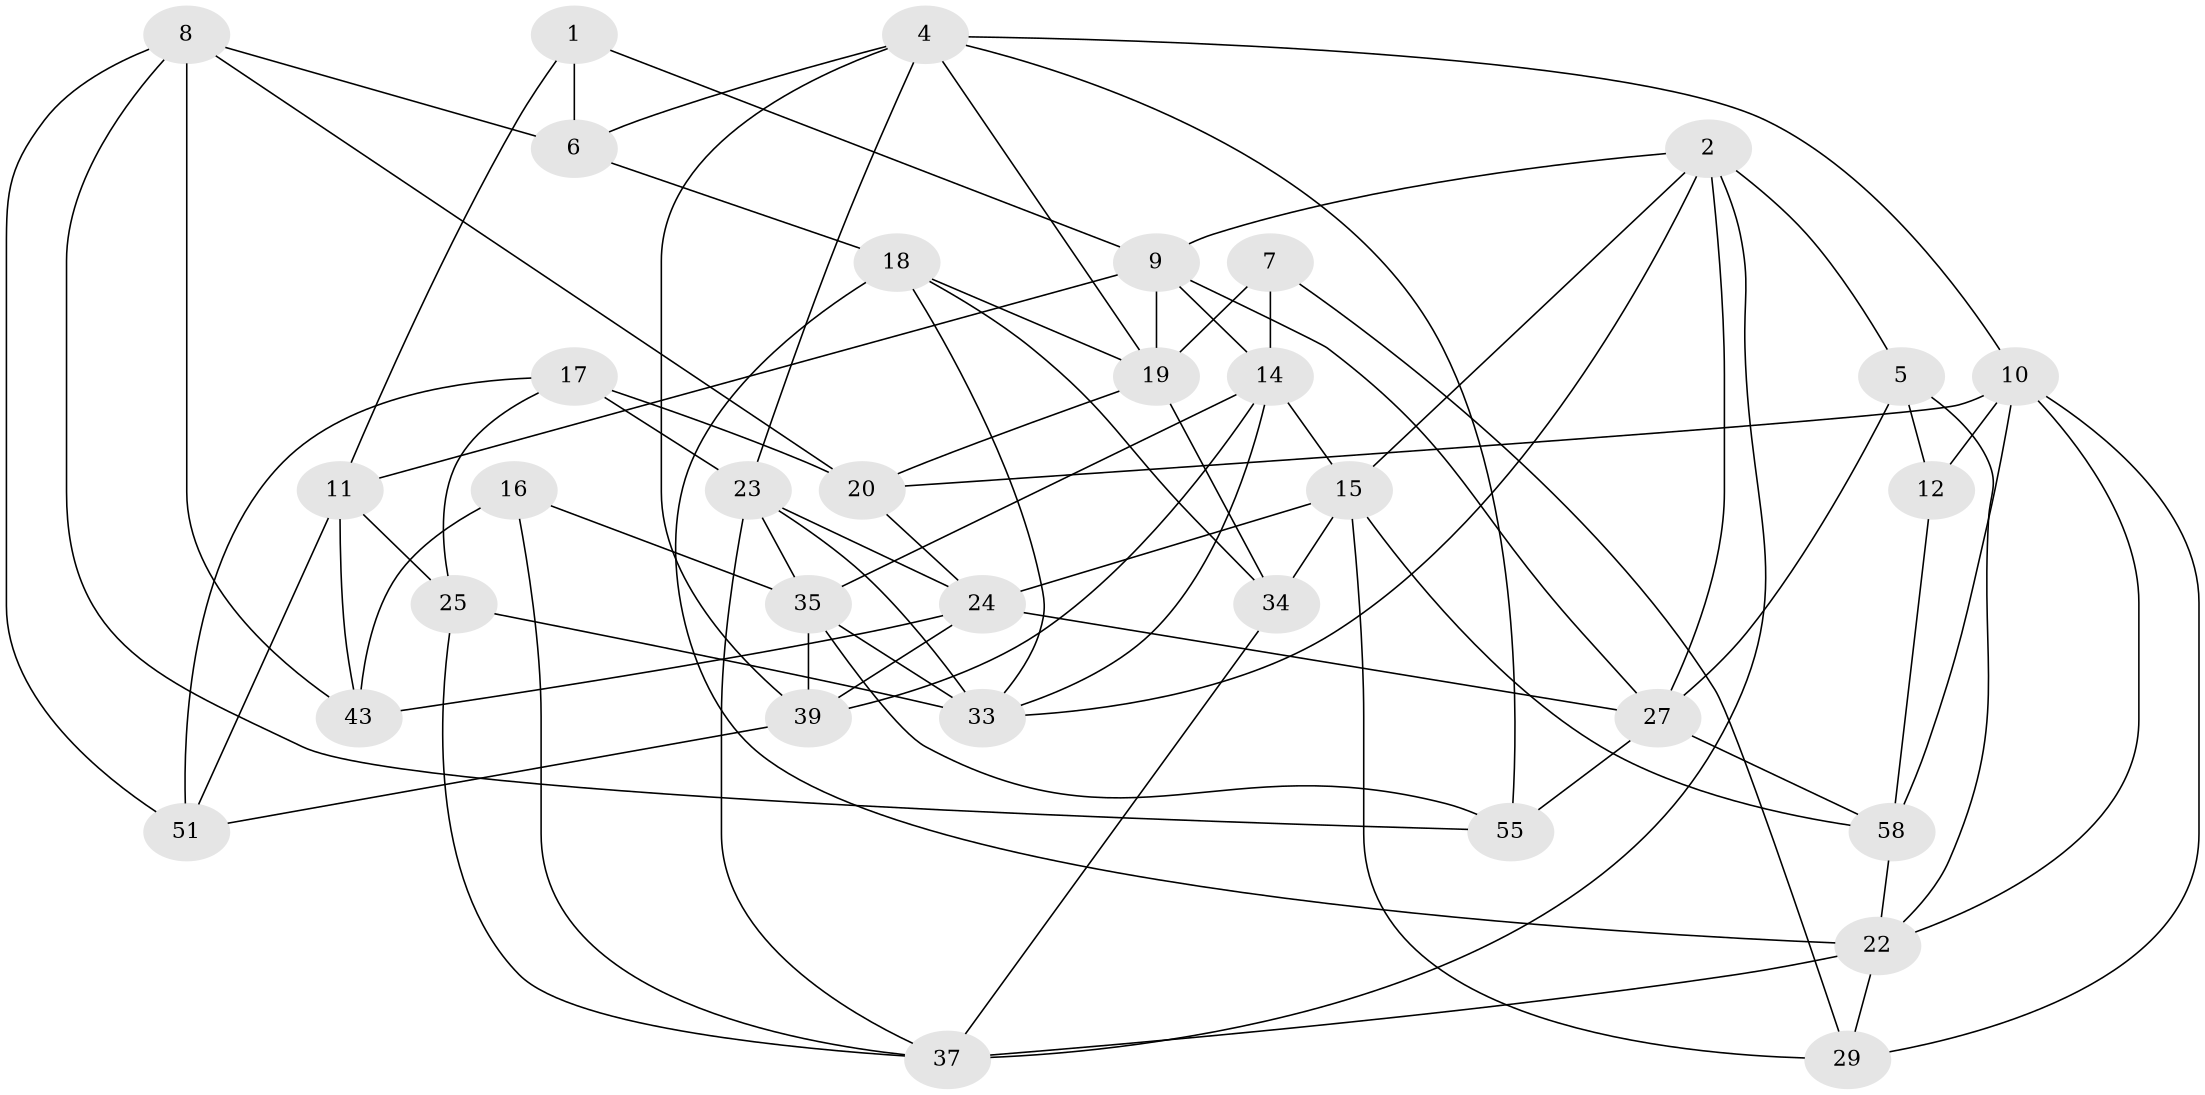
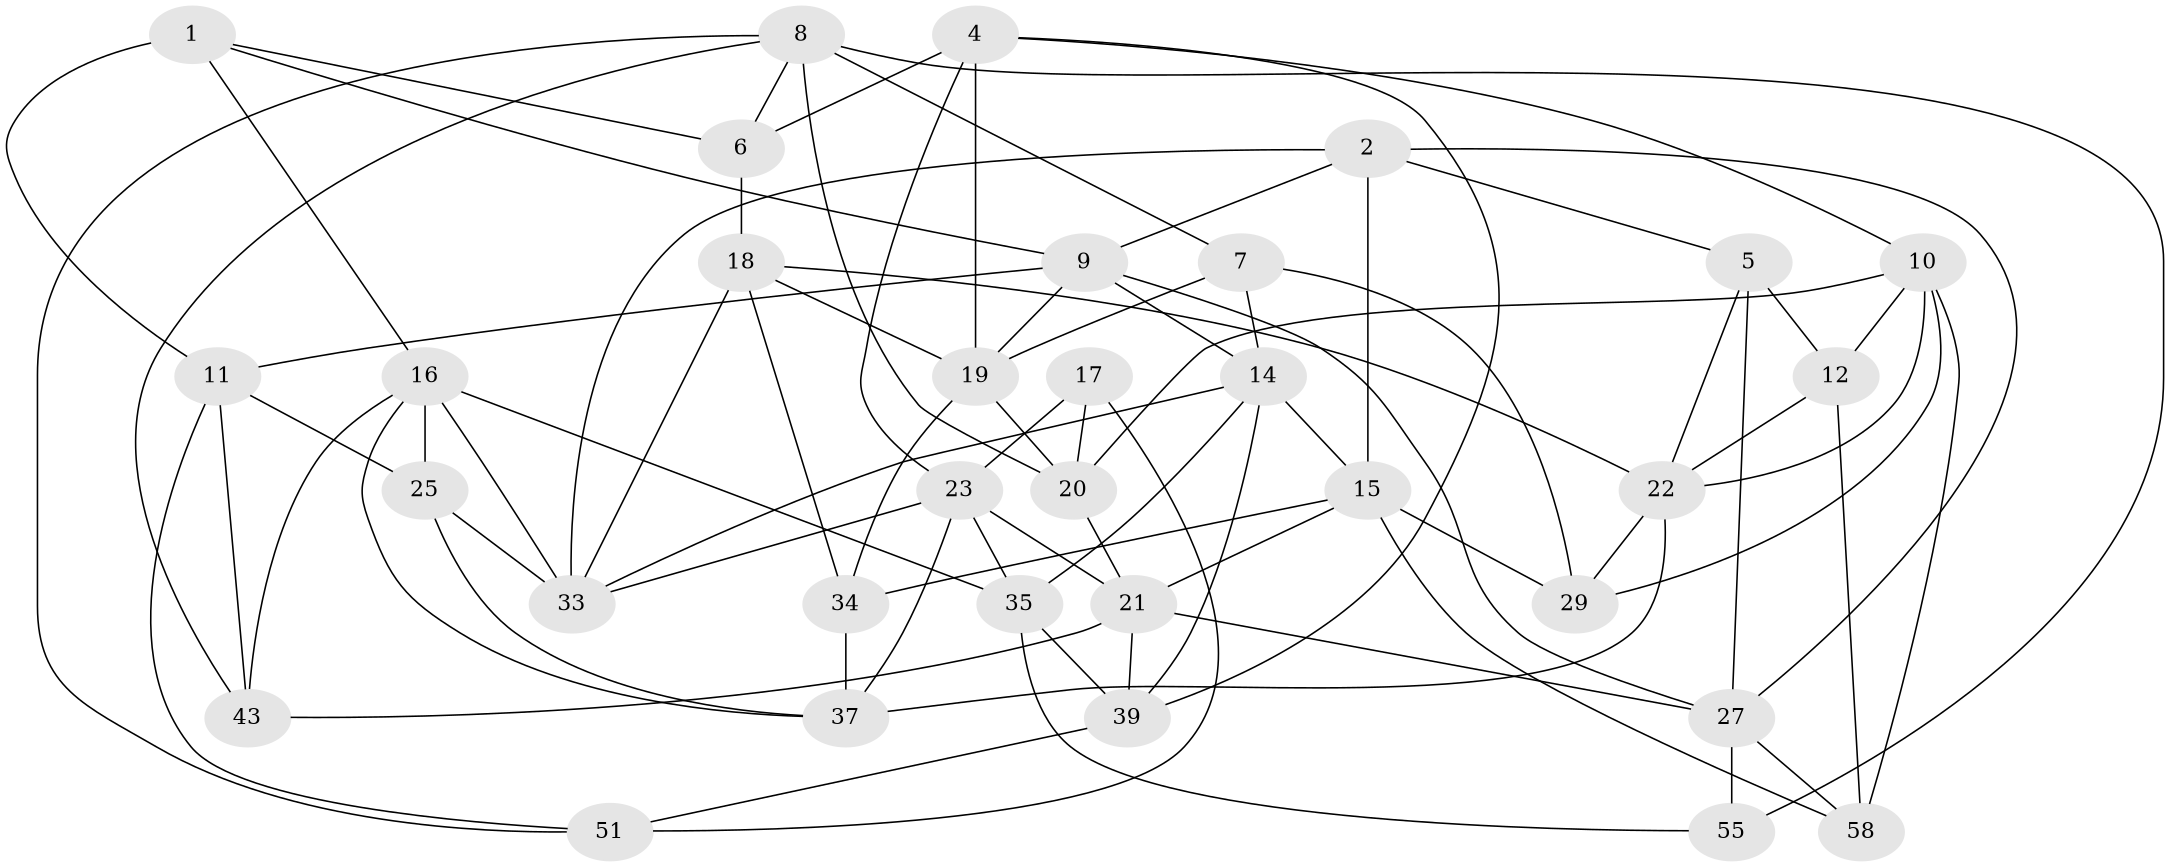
none -> (1022, 149)
none -> (314, 213)
(1411, 300) -> none
(453, 471) -> (425, 434)
(982, 604) -> (1134, 604)
(884, 654) -> (500, 490)
(1643, 838) -> none
(1885, 889) -> (1755, 430)
